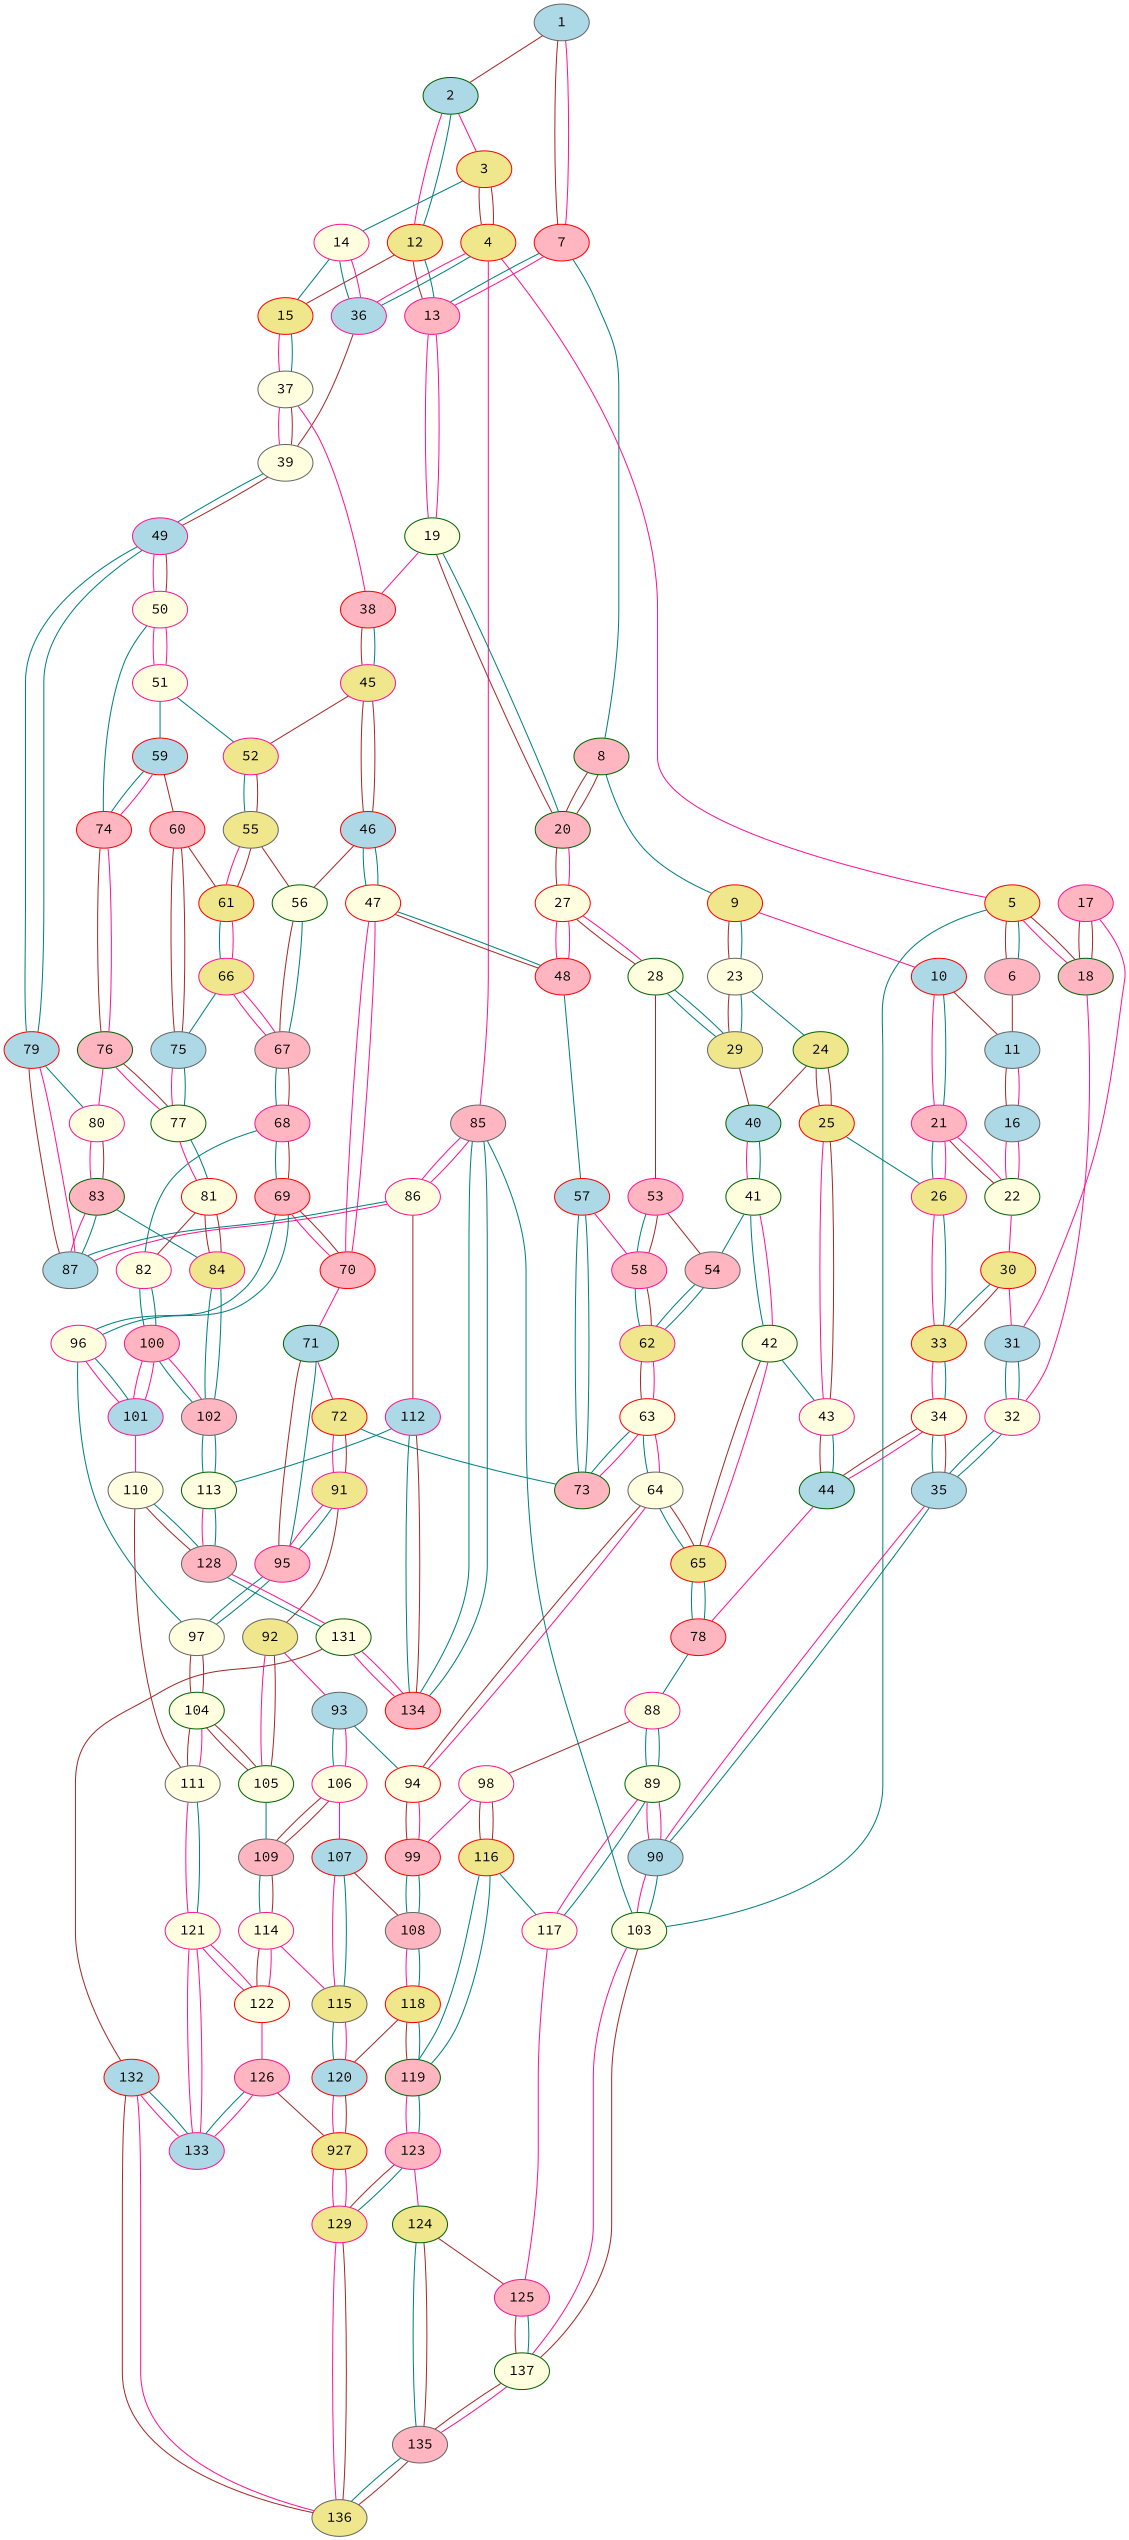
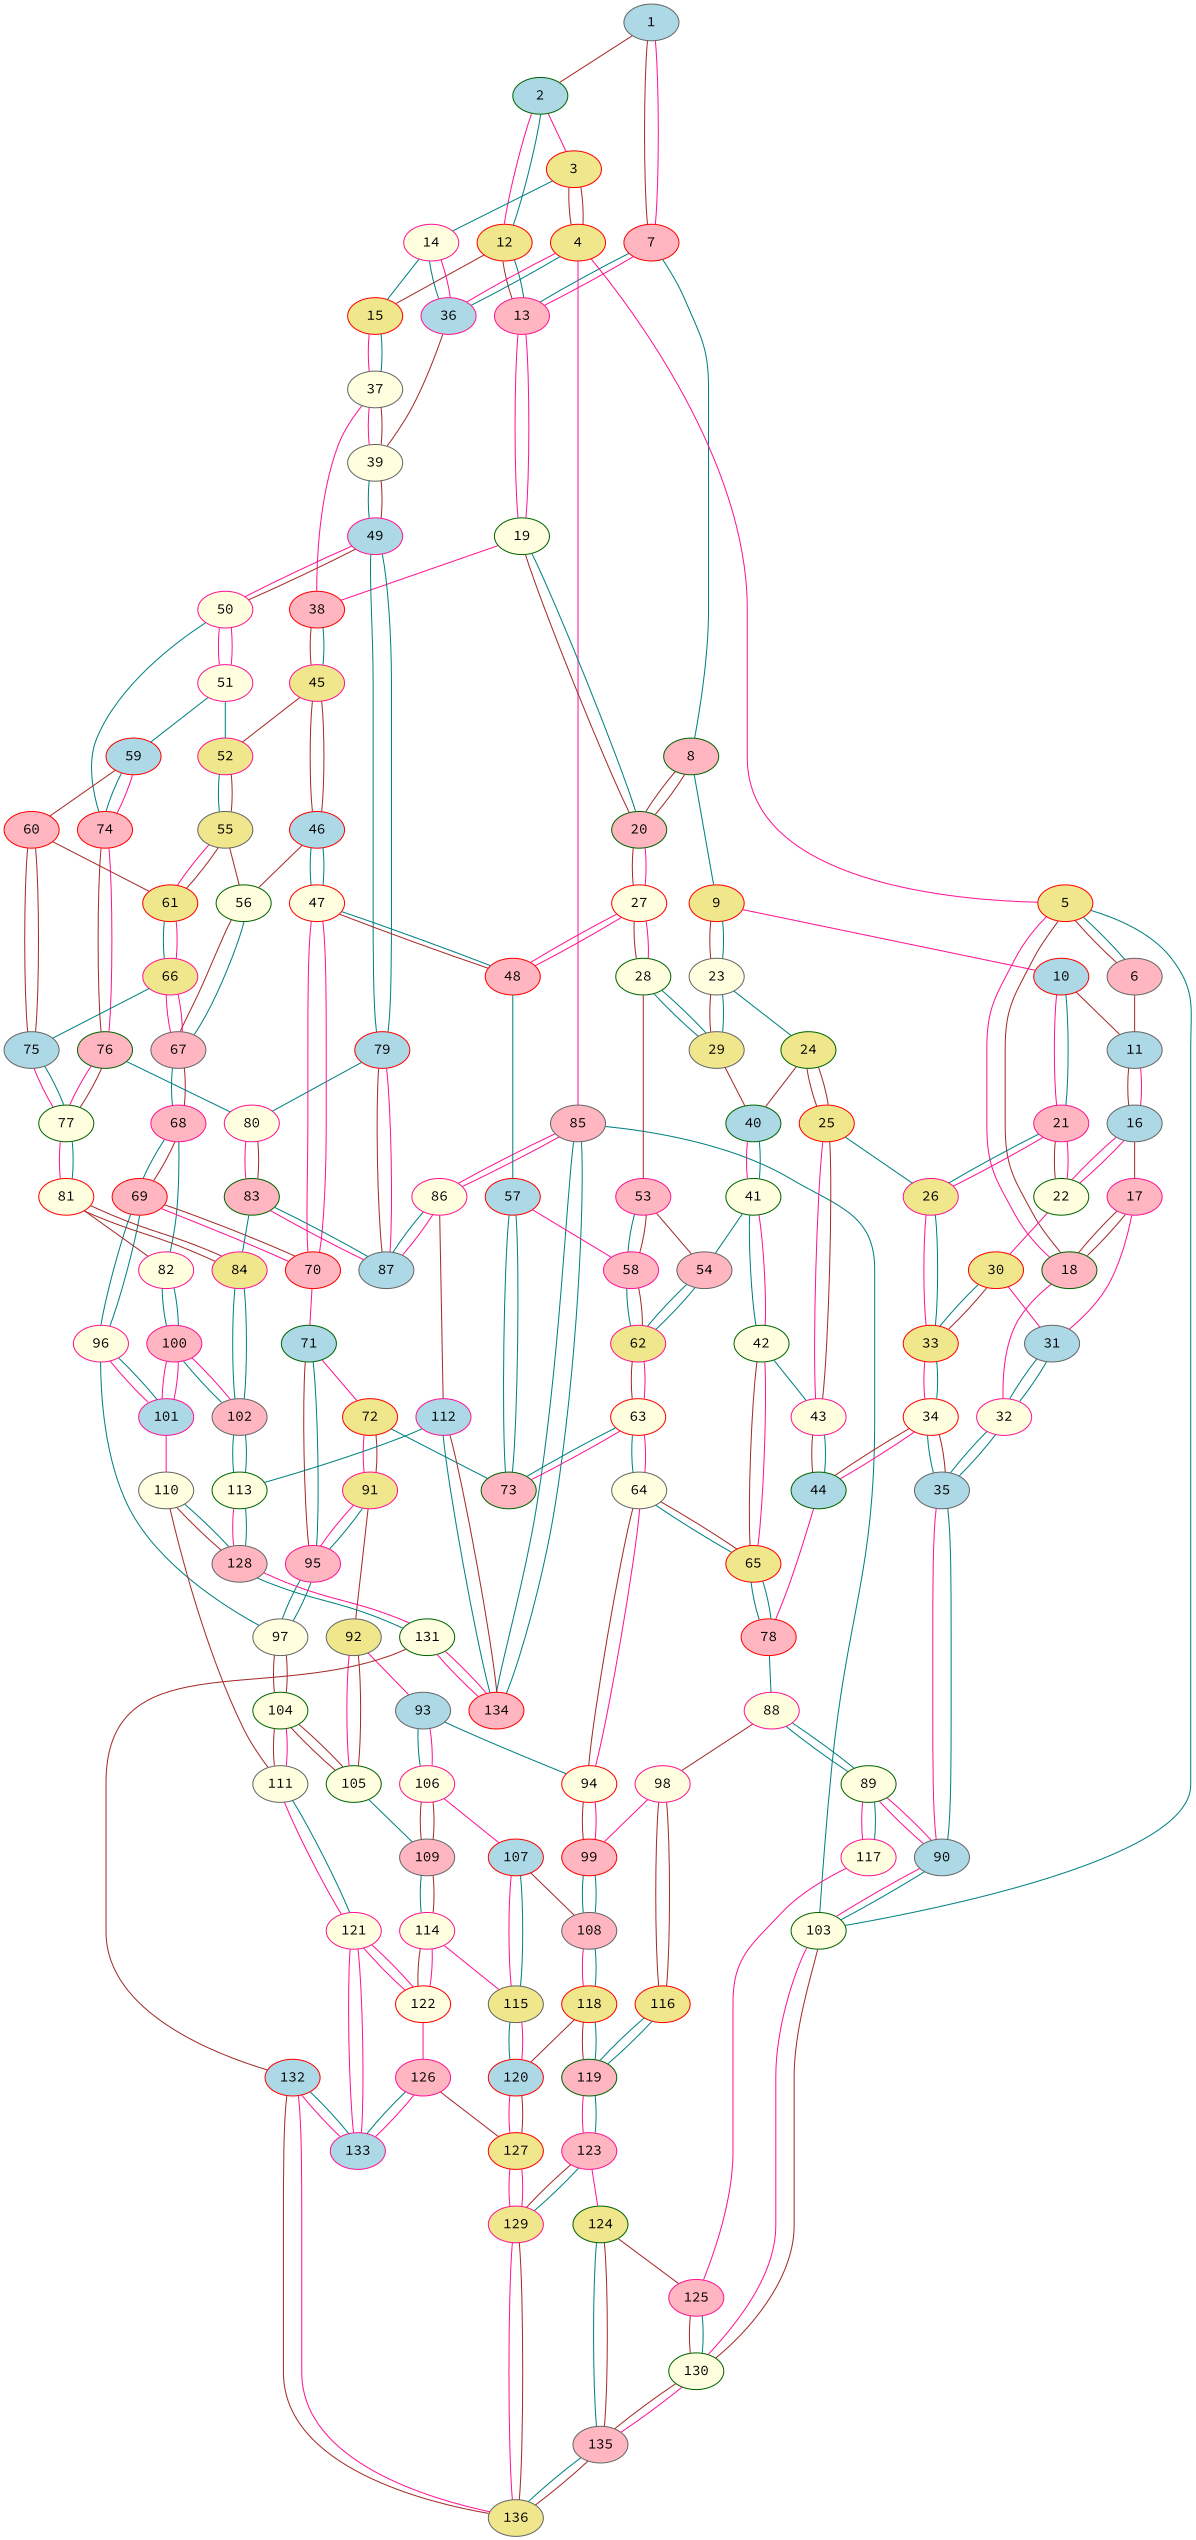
(101, 1087) -> (178, 1087)
none -> (1135, 1160)
(518, 1894) -> none
(339, 2151) -> (516, 2151)
(522, 2371) -> (696, 2371)
